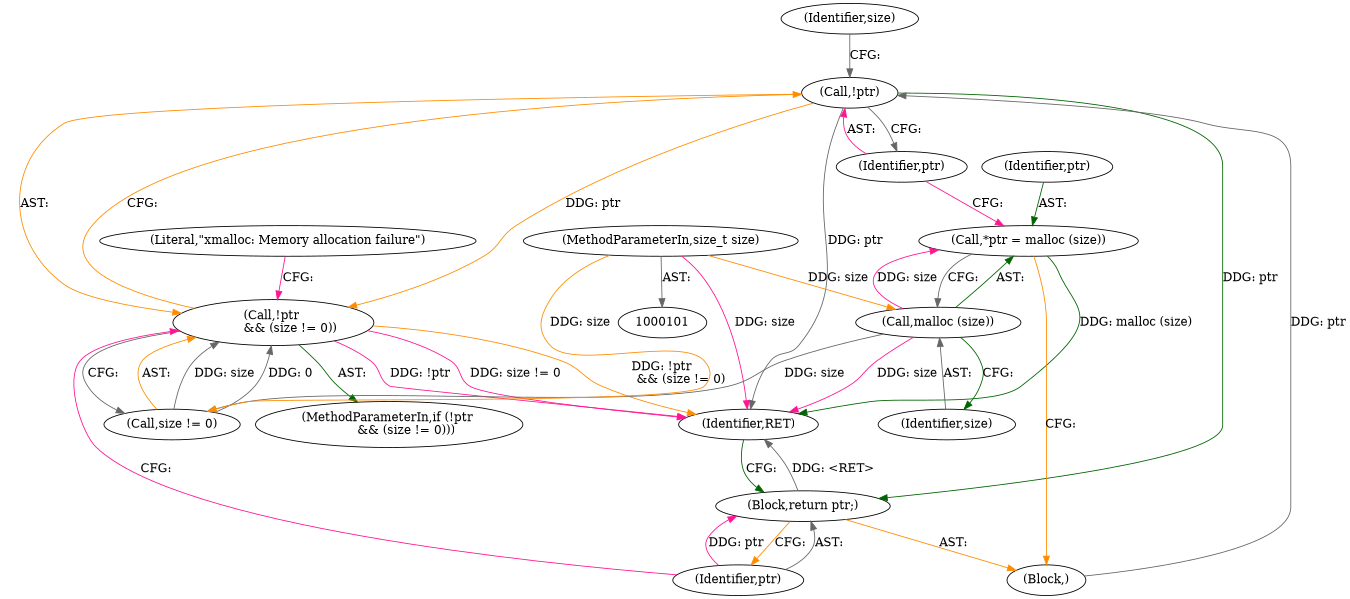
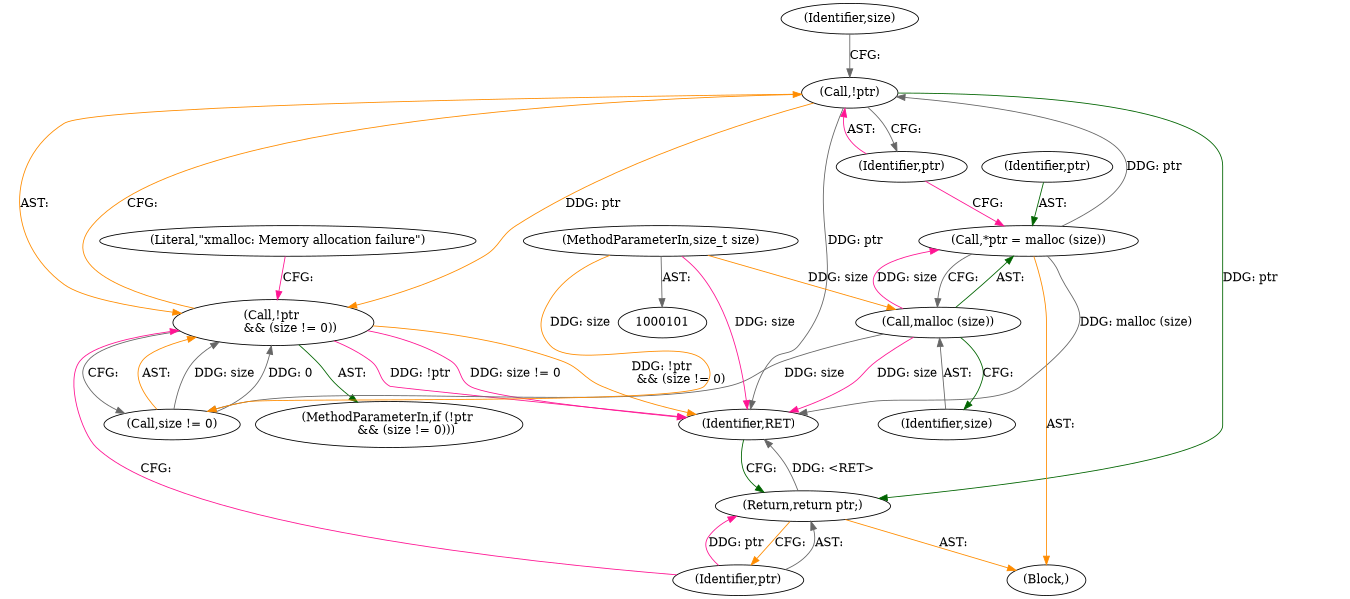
(1291, 246) -> (1069, 125)
(996, 396) -> (996, 396)
(1063, 425) -> (1063, 425)
(803, 506) -> (803, 506)
